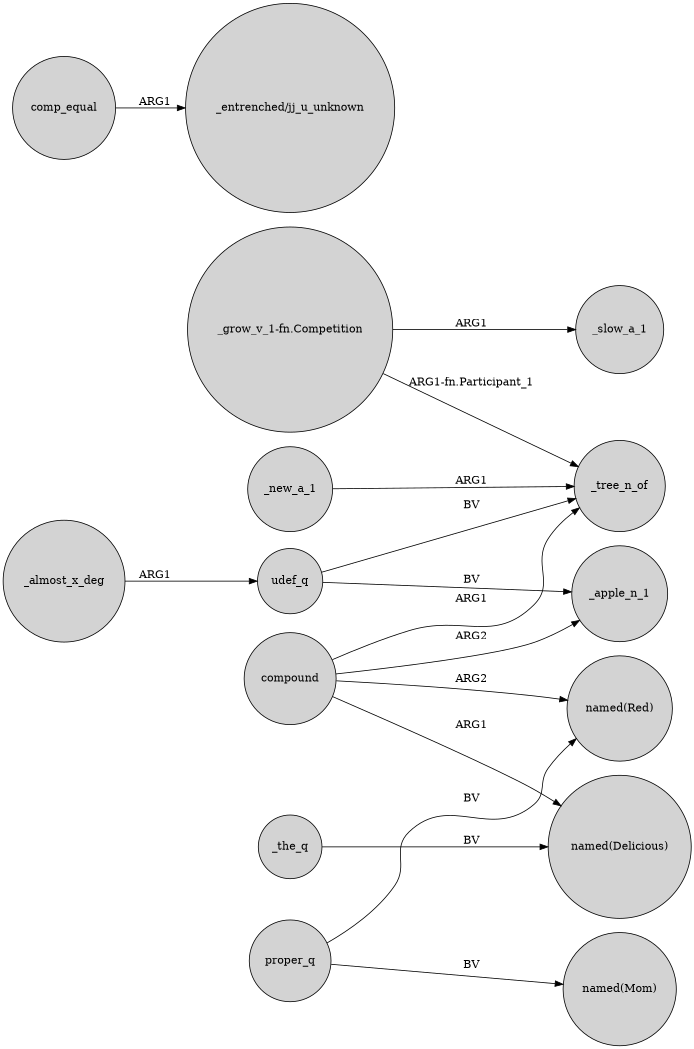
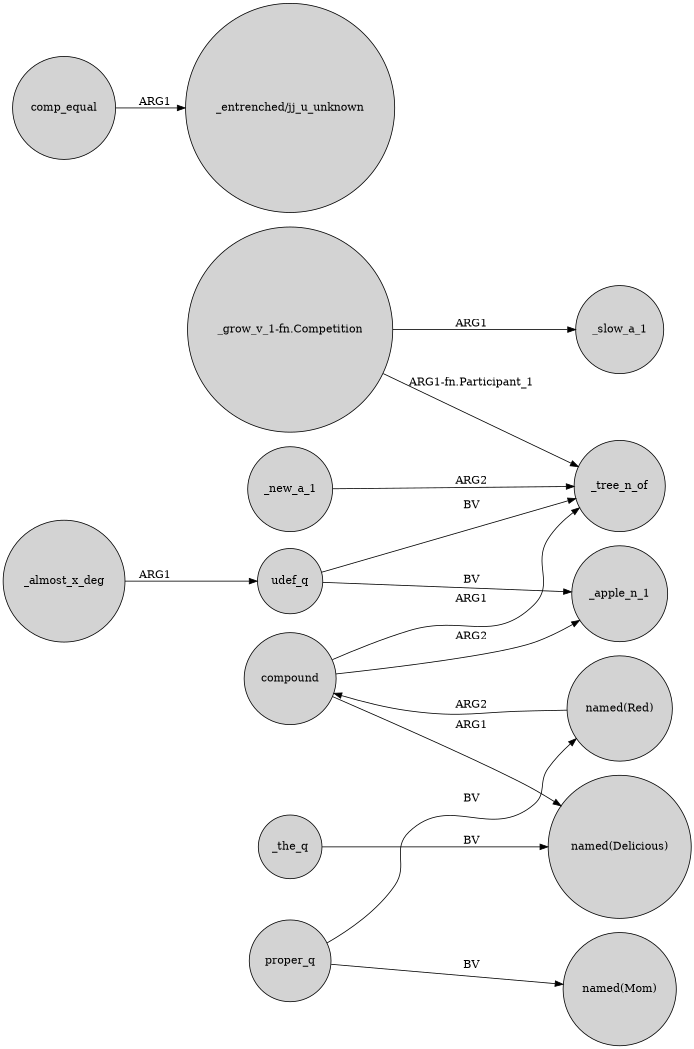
(472, 481) -> (472, 481)
(448, 688) -> (453, 714)
